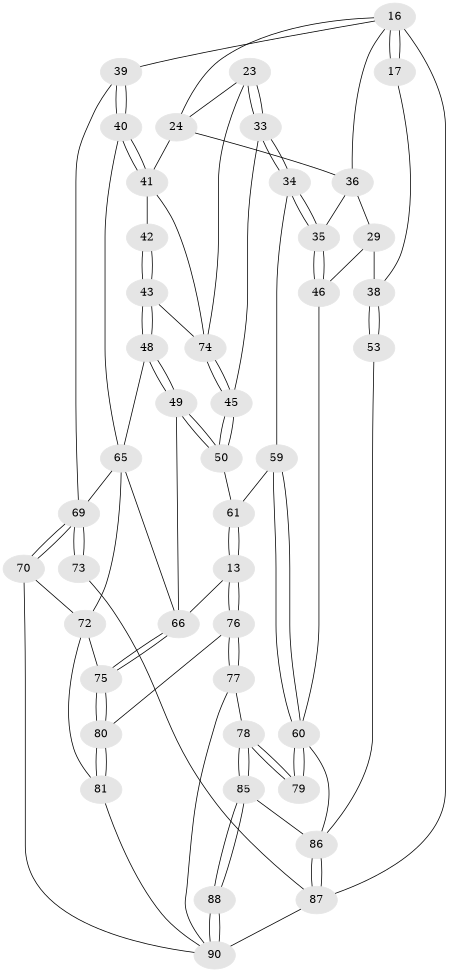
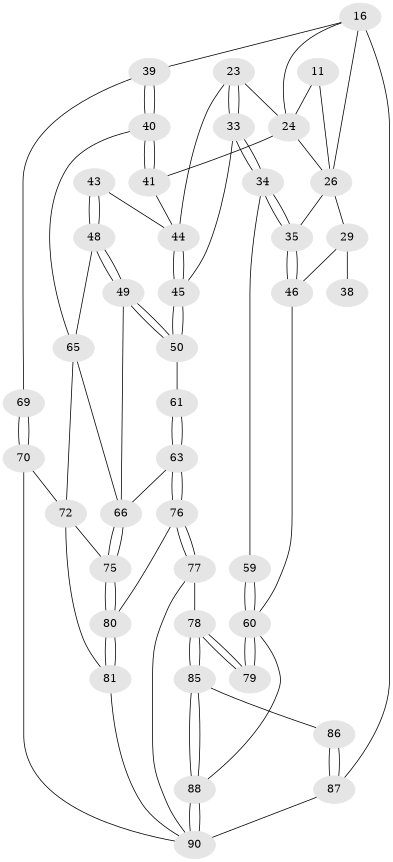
none -> (318, 72)
(395, 72) -> none
(353, 182) -> (331, 182)
(147, 238) -> none
(205, 348) -> (179, 238)
(374, 348) -> none
(100, 486) -> none
(255, 486) -> none
(79, 569) -> none
(234, 569) -> (177, 458)
(329, 787) -> (264, 719)
